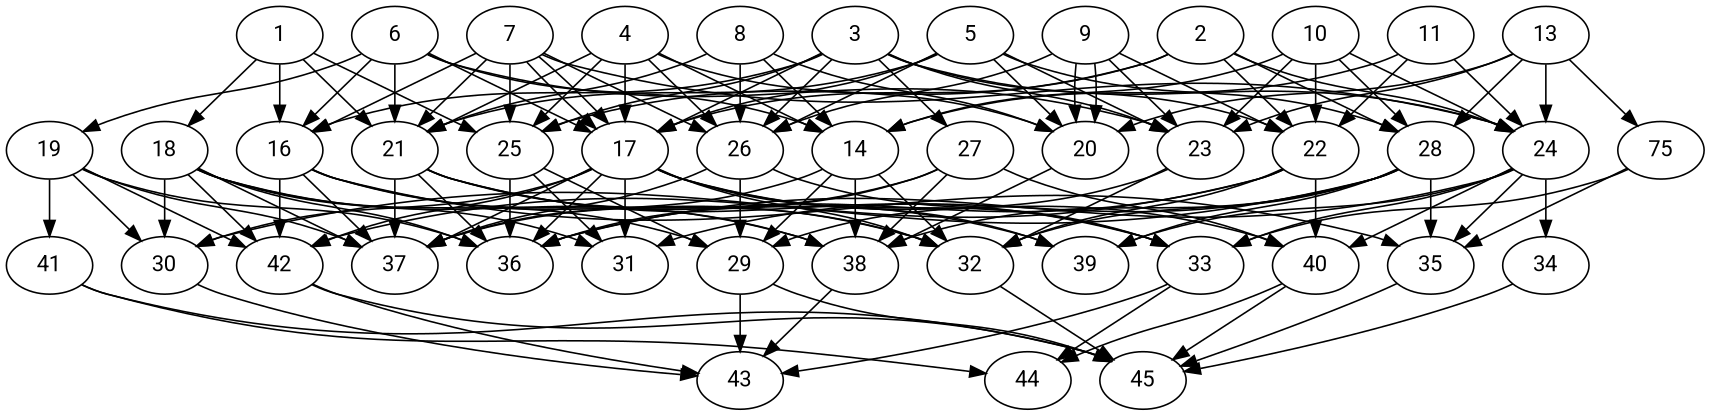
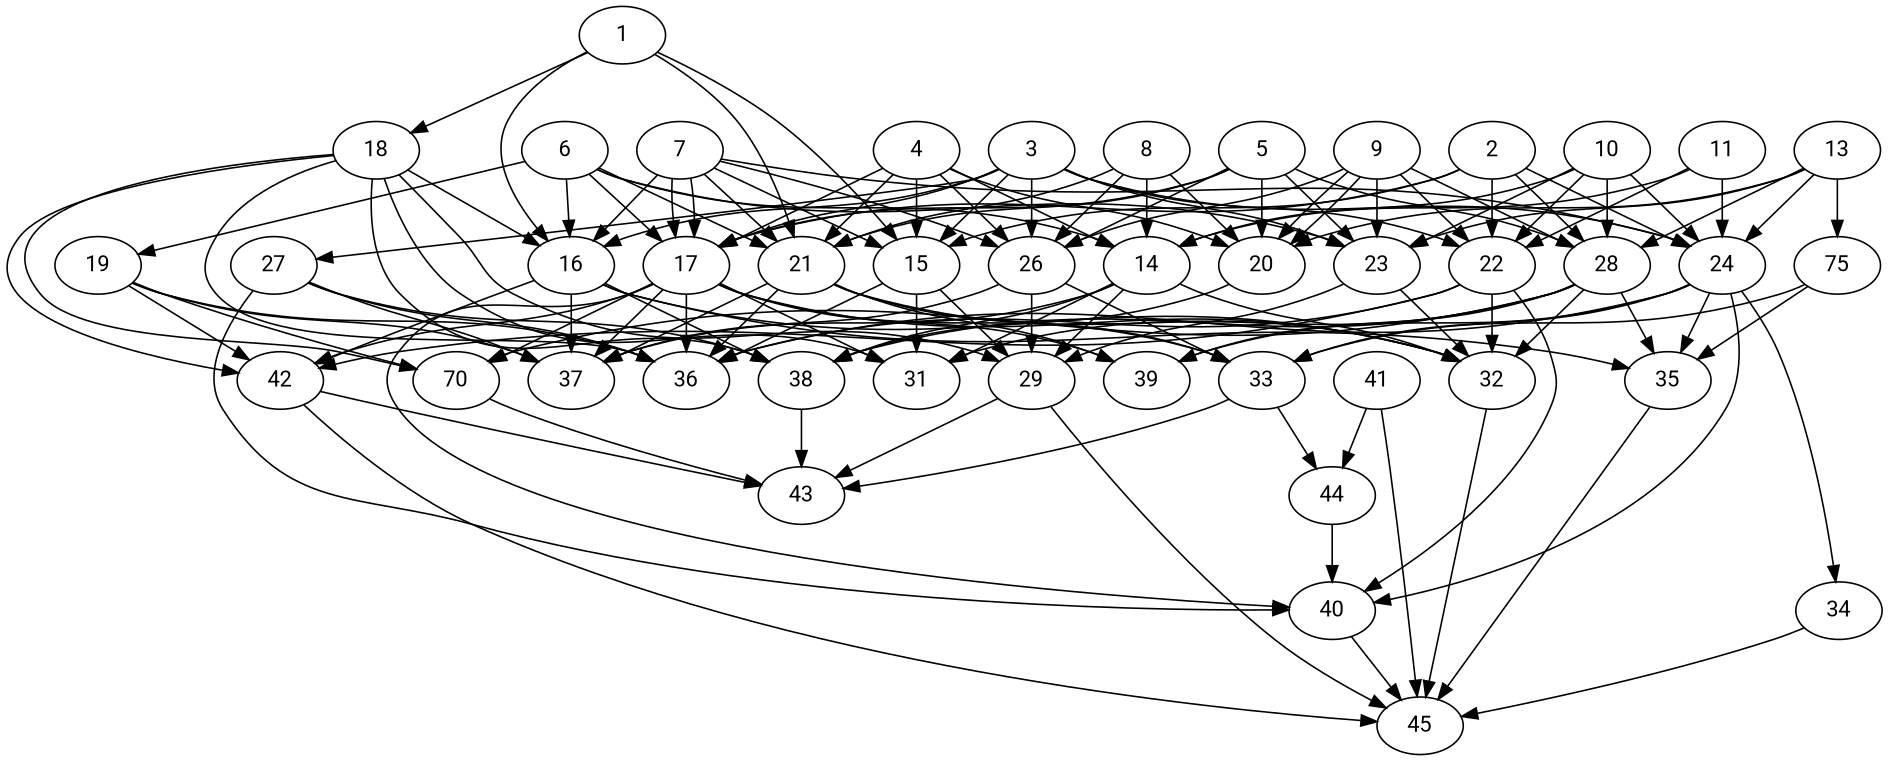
(510, 150) -> (917, 265)
(50, 200) -> none
(272, 204) -> (467, 204)
none -> (1485, 204)
(165, 265) -> (456, 380)
none -> (1039, 319)
(1180, 321) -> (1332, 545)
